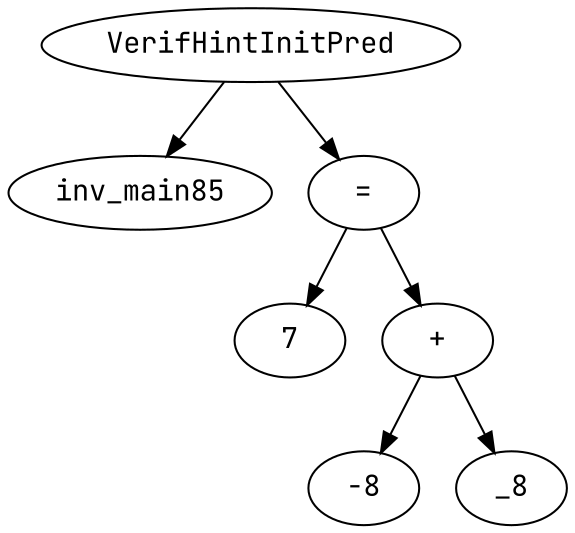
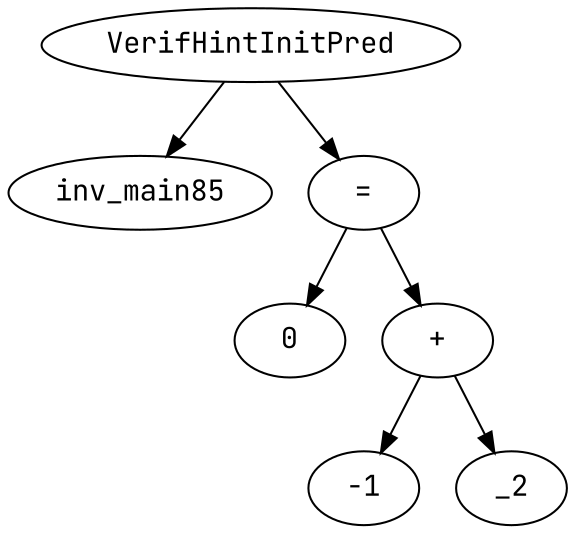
(290, 341) -> (290, 341)
(364, 488) -> (364, 488)
(511, 488) -> (511, 488)
